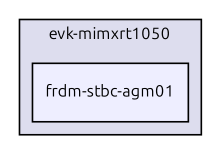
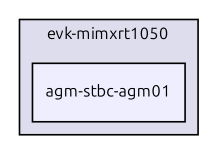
(110, 93) -> (109, 93)
